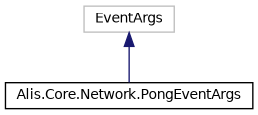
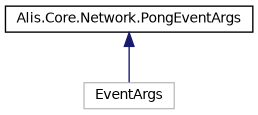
(129, 65) -> (129, 65)
